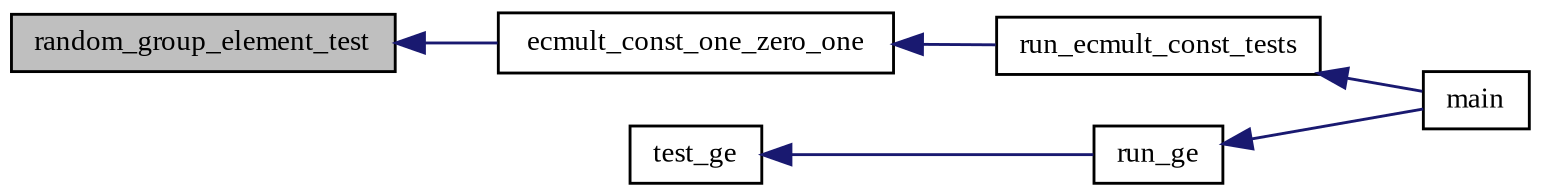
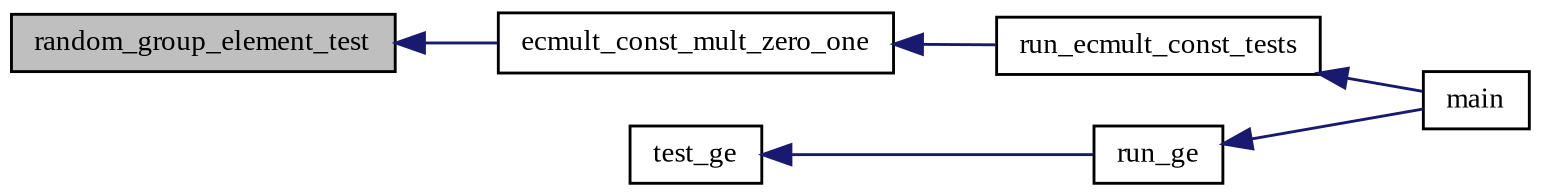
(696, 43) -> (696, 43)
